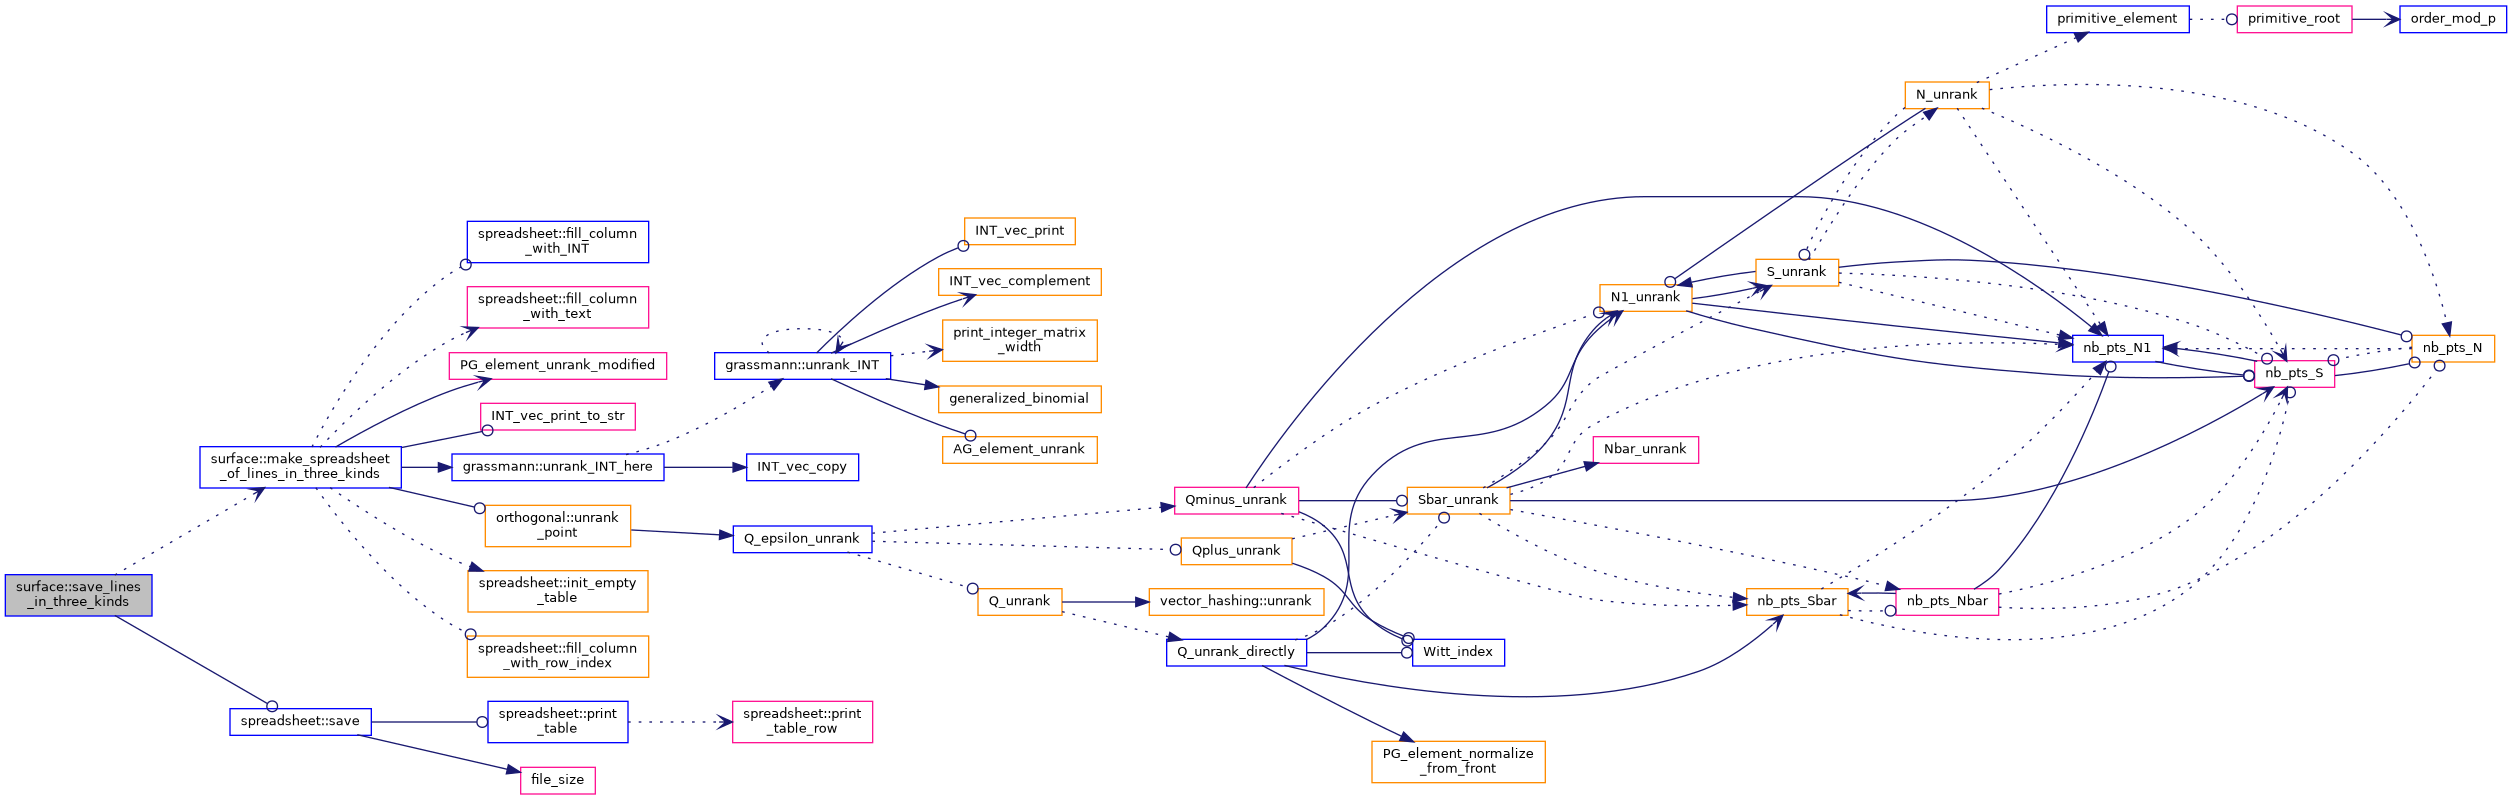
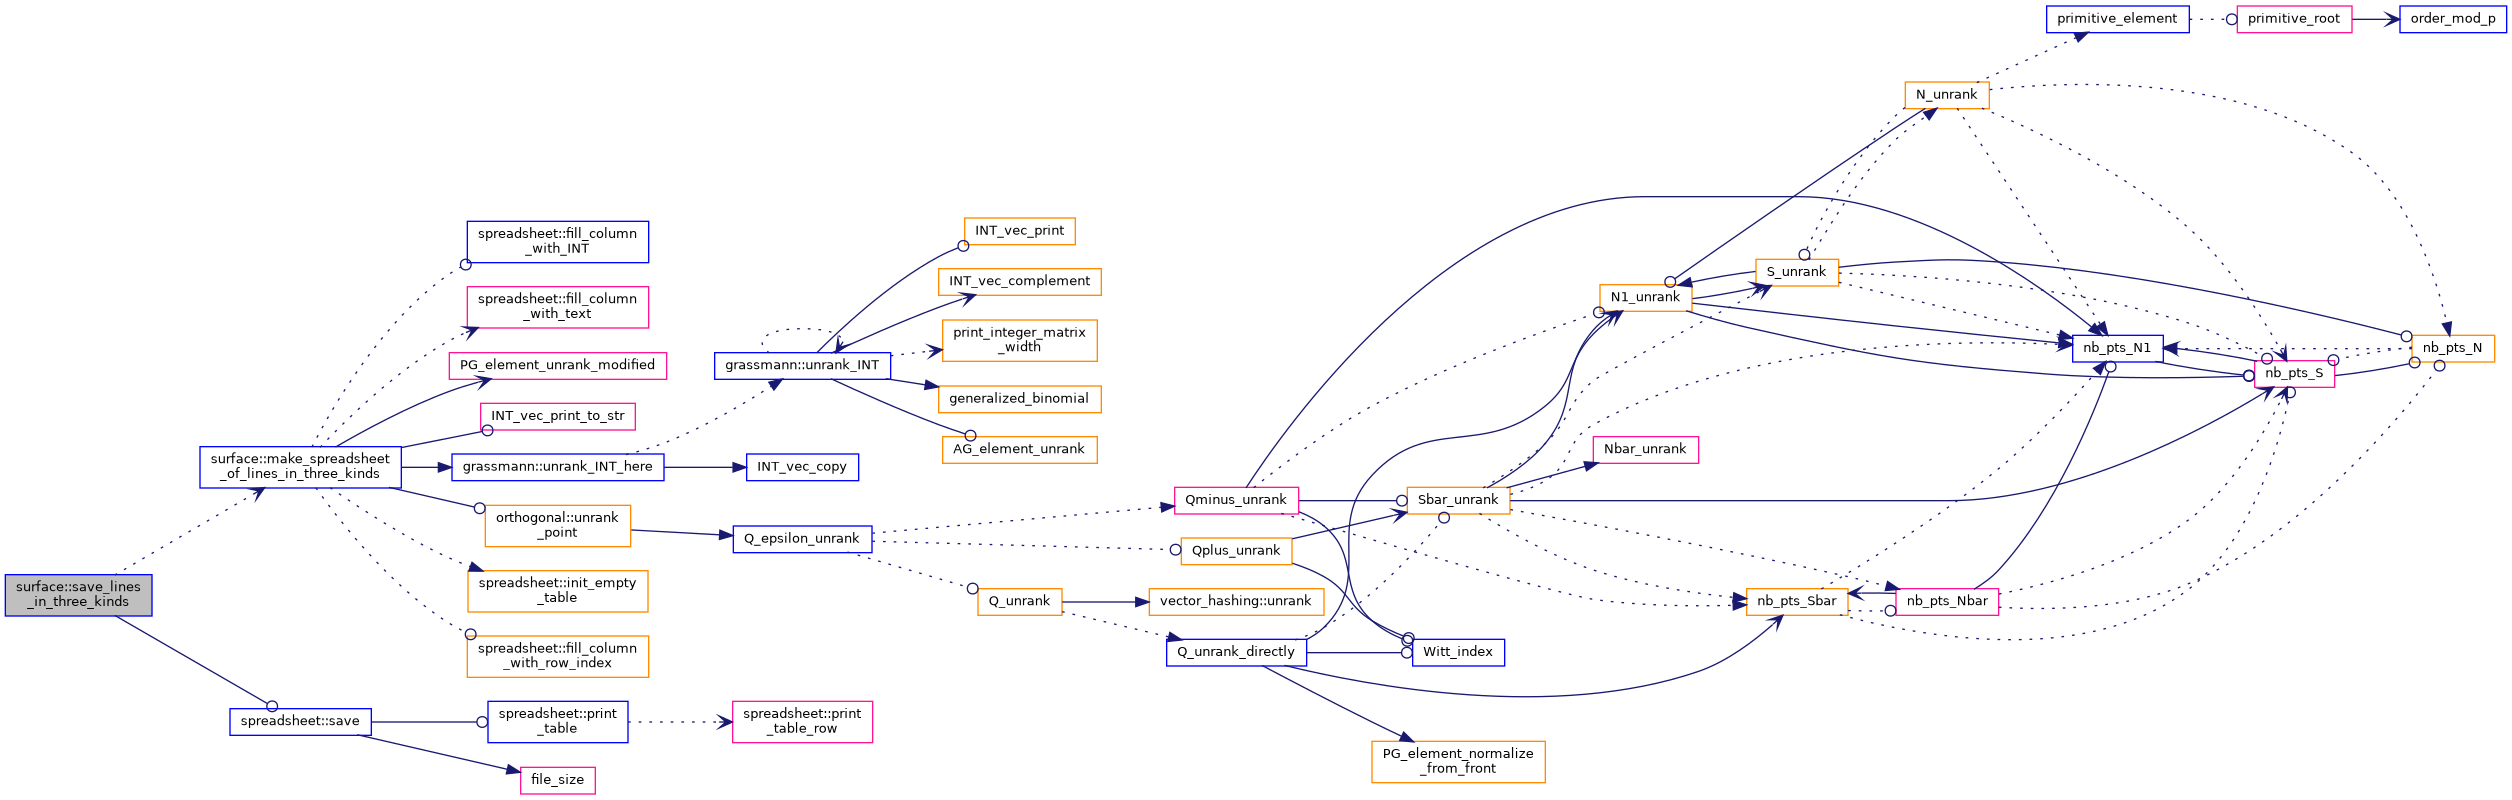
(1358, 524) -> (1358, 524)
